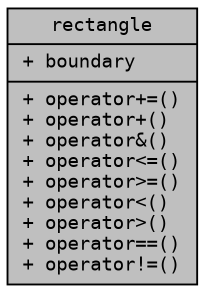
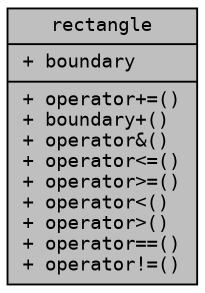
(97, 120) -> (97, 120)
